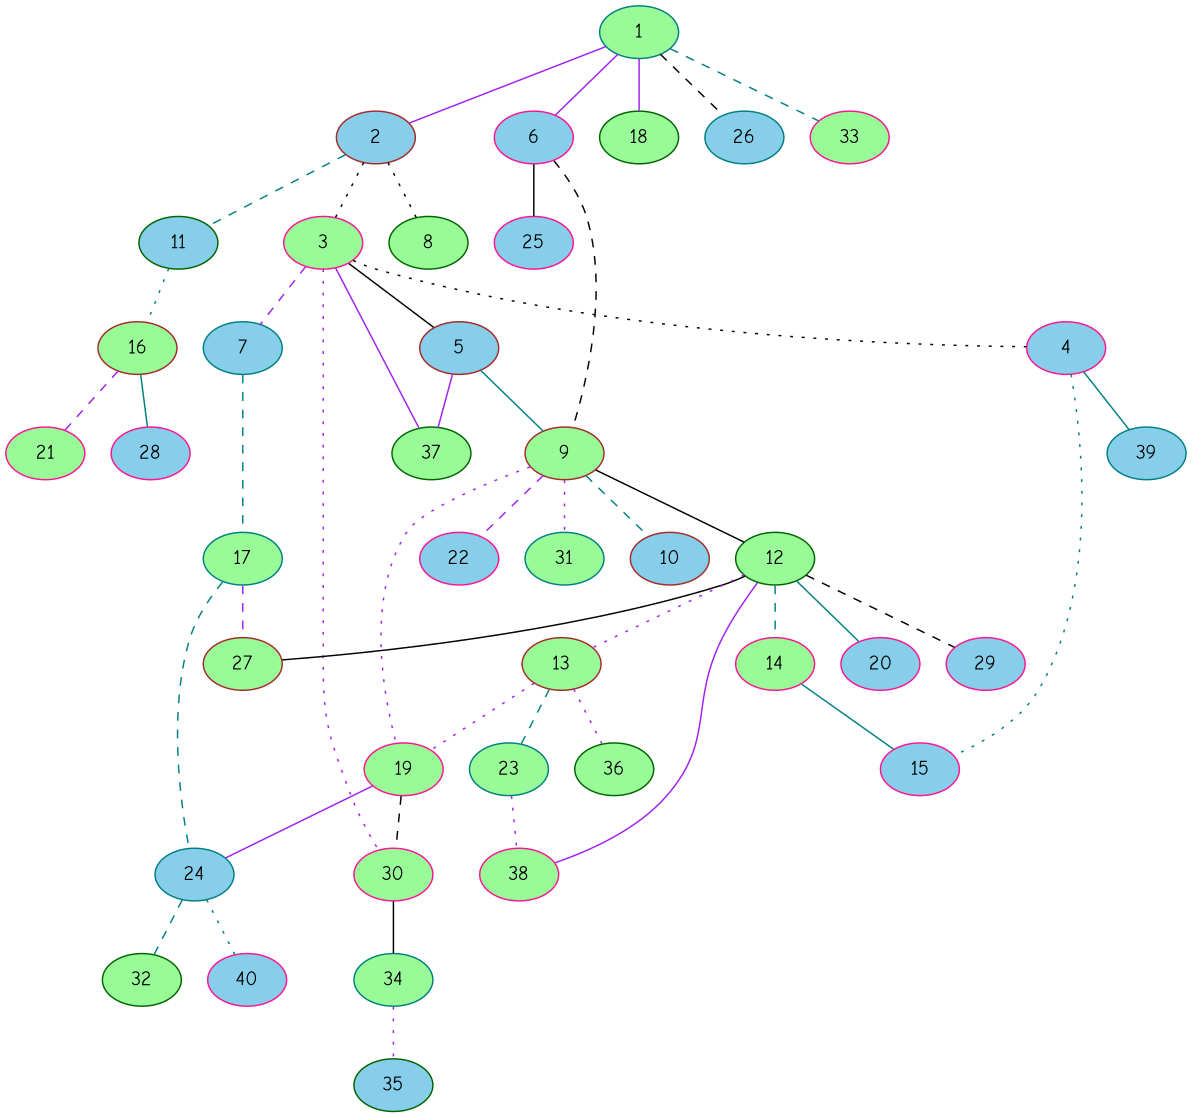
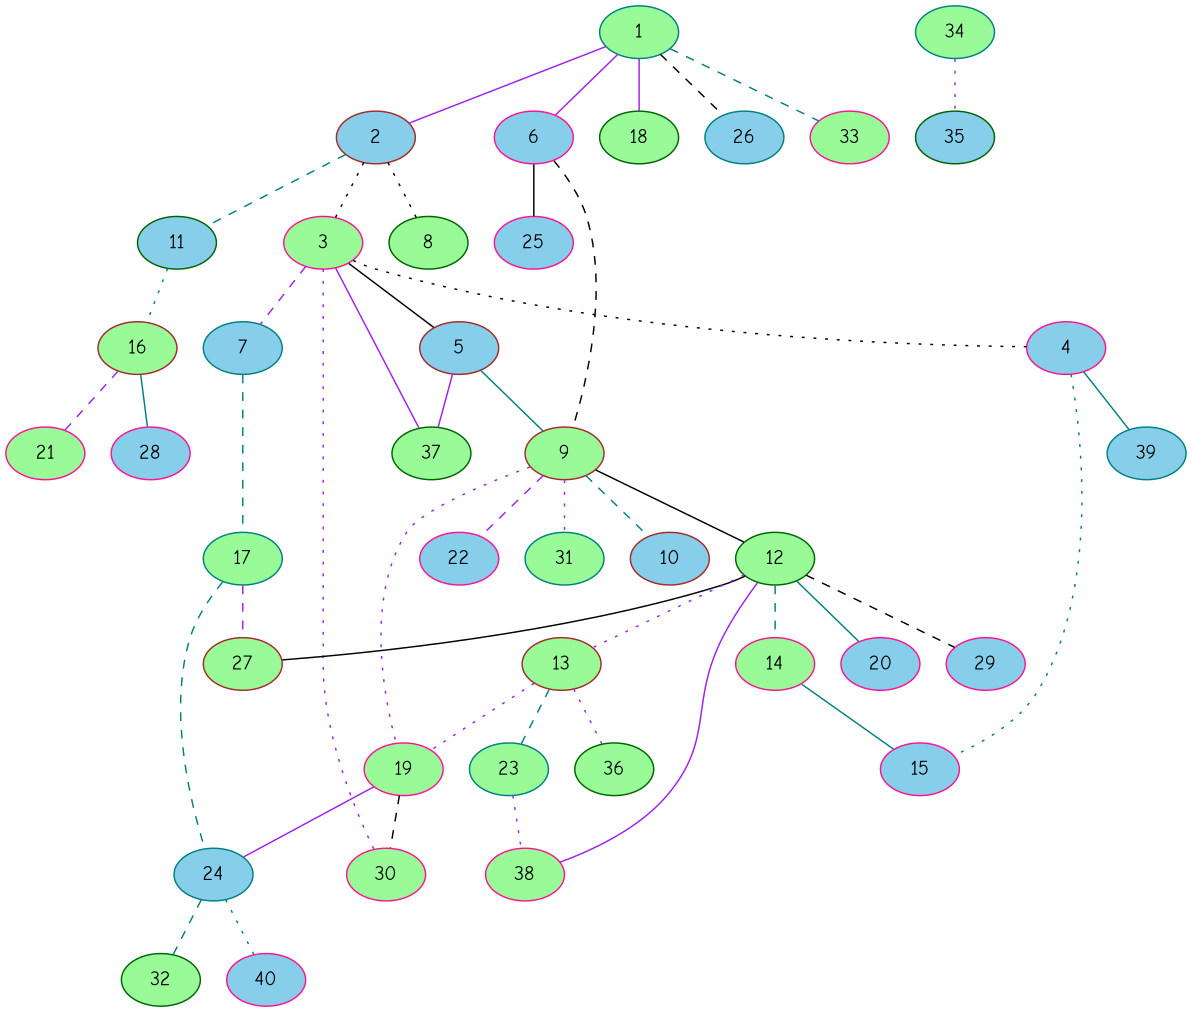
(393, 927) -> none
